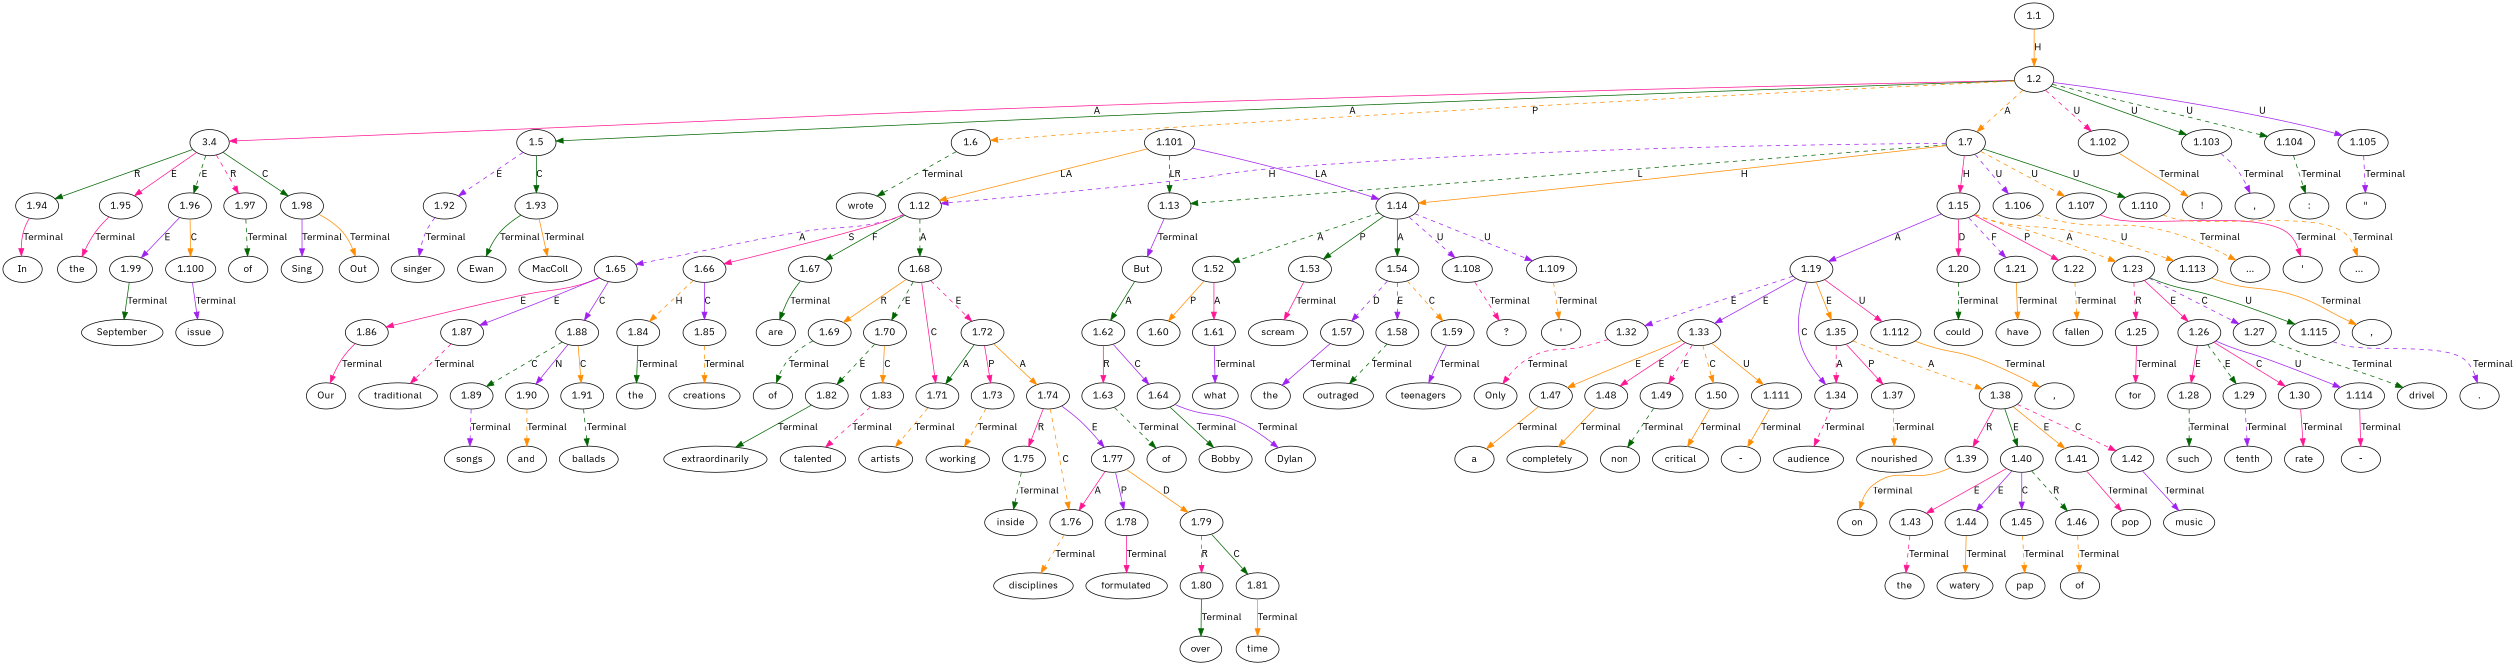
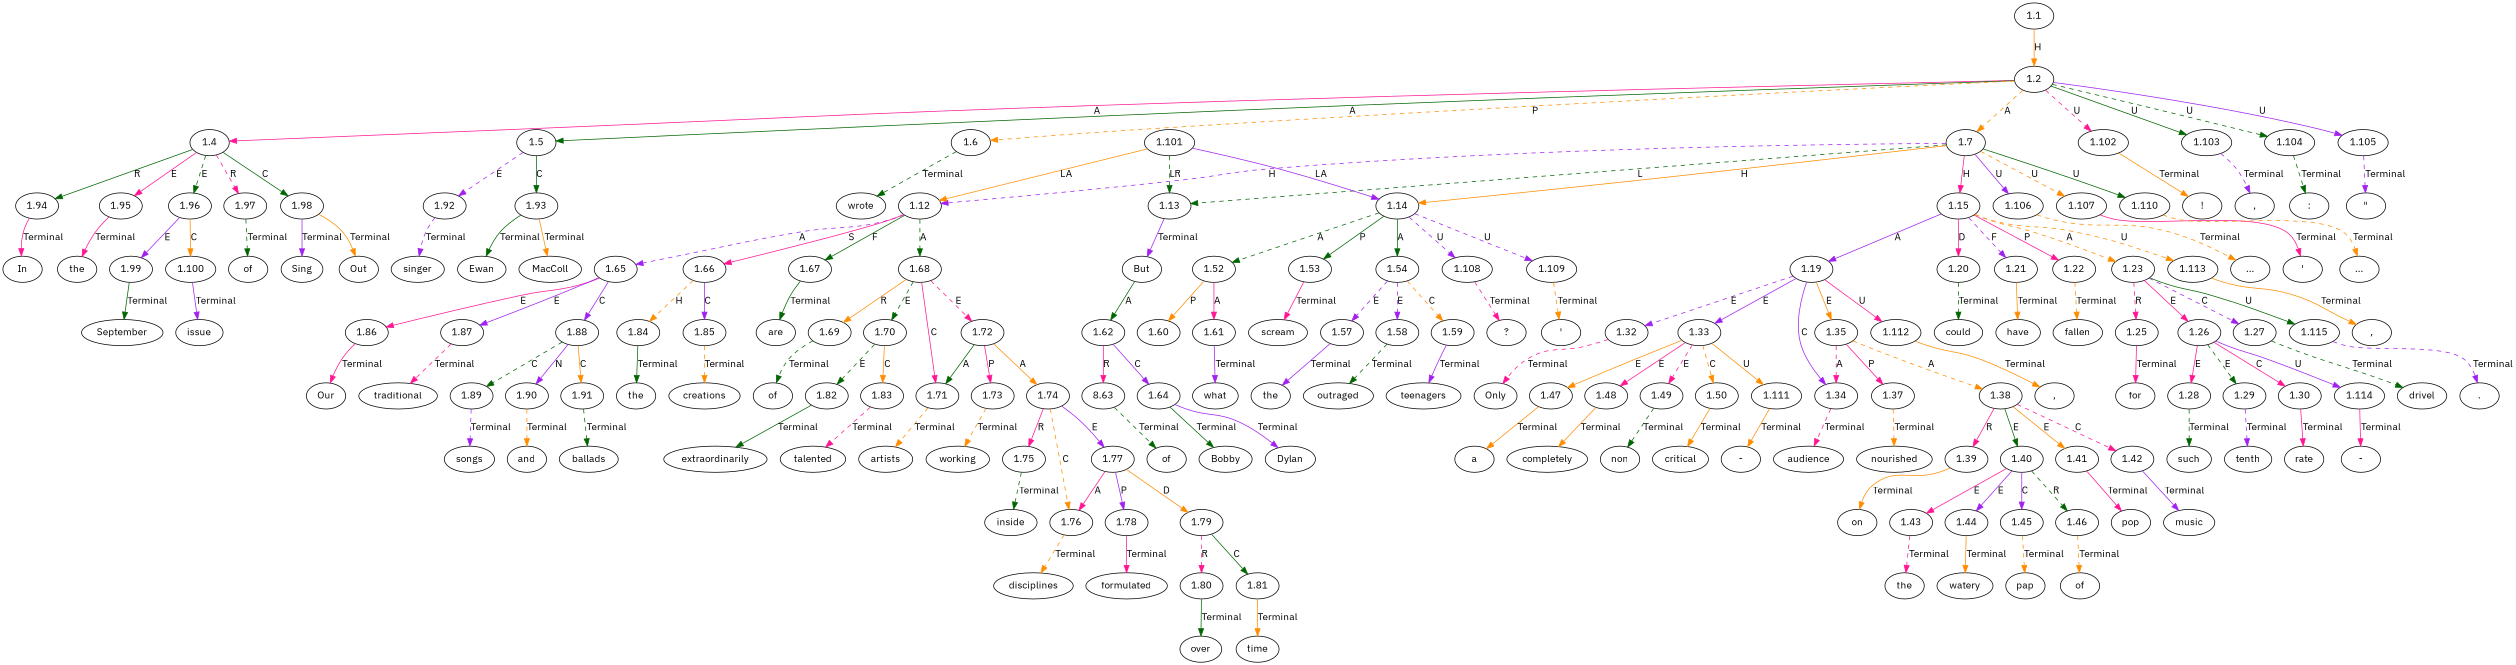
(210, 143) -> (210, 143)
(1989, 171) -> (1989, 171)
(1377, 301) -> (1377, 301)
(1103, 396) -> (1103, 396)
